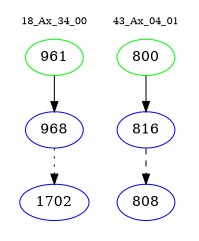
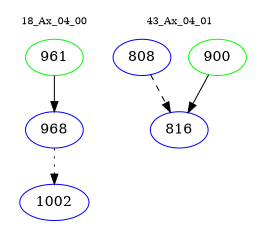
(54, 22) -> (54, 22)
(146, 57) -> (218, 57)
(146, 161) -> (158, 89)
(54, 202) -> (54, 202)
